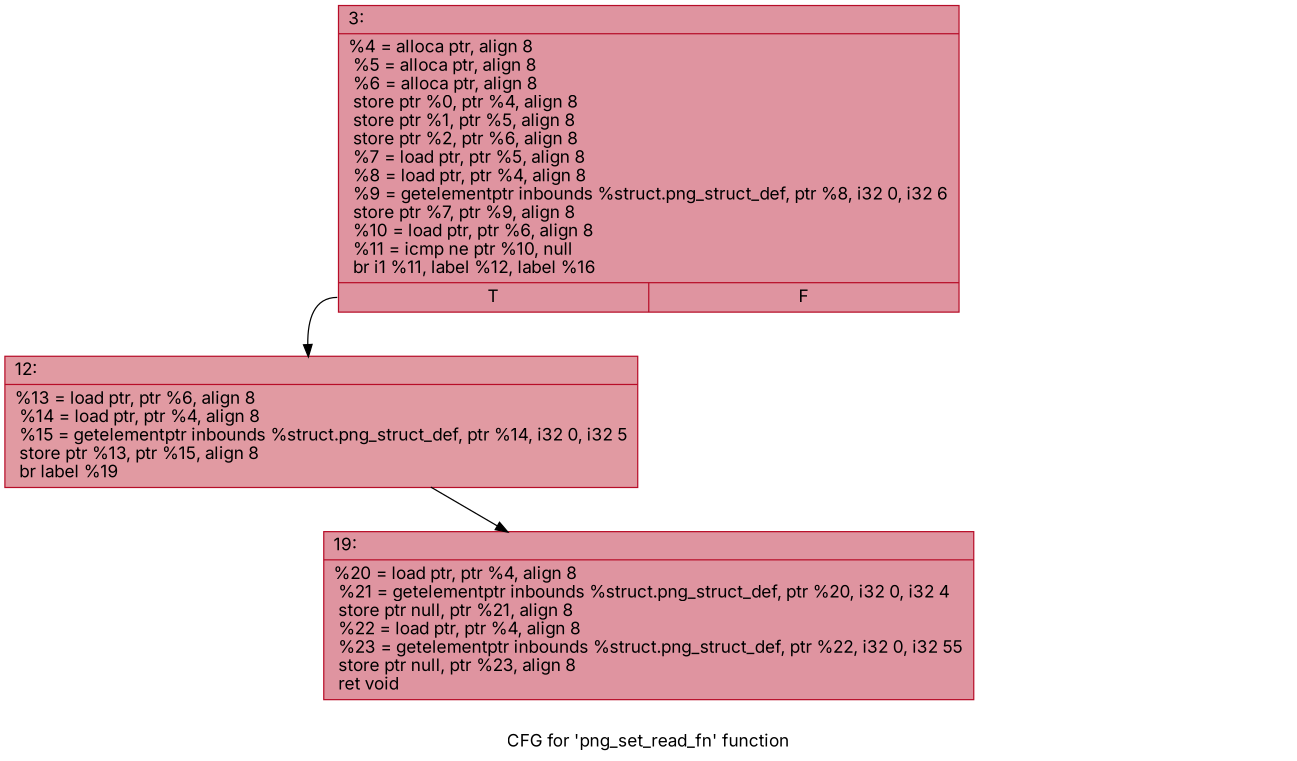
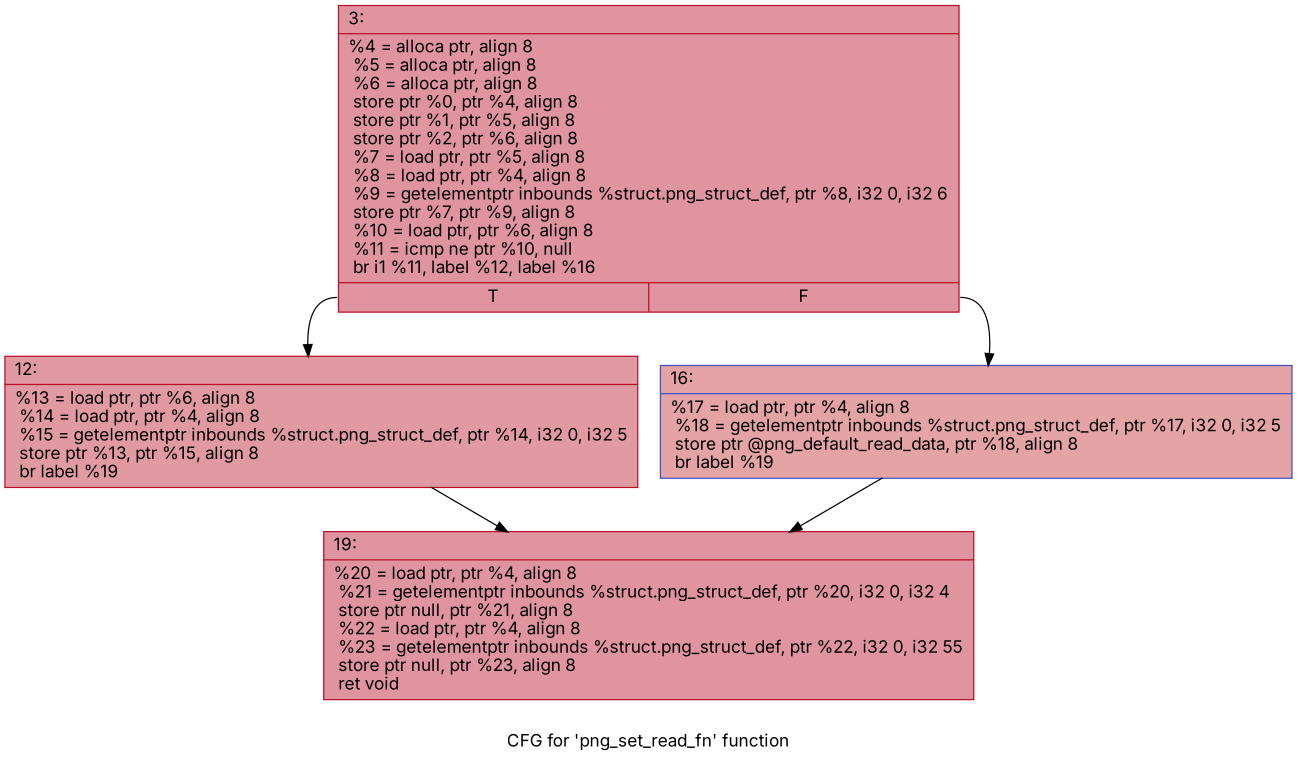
none -> (976, 422)
